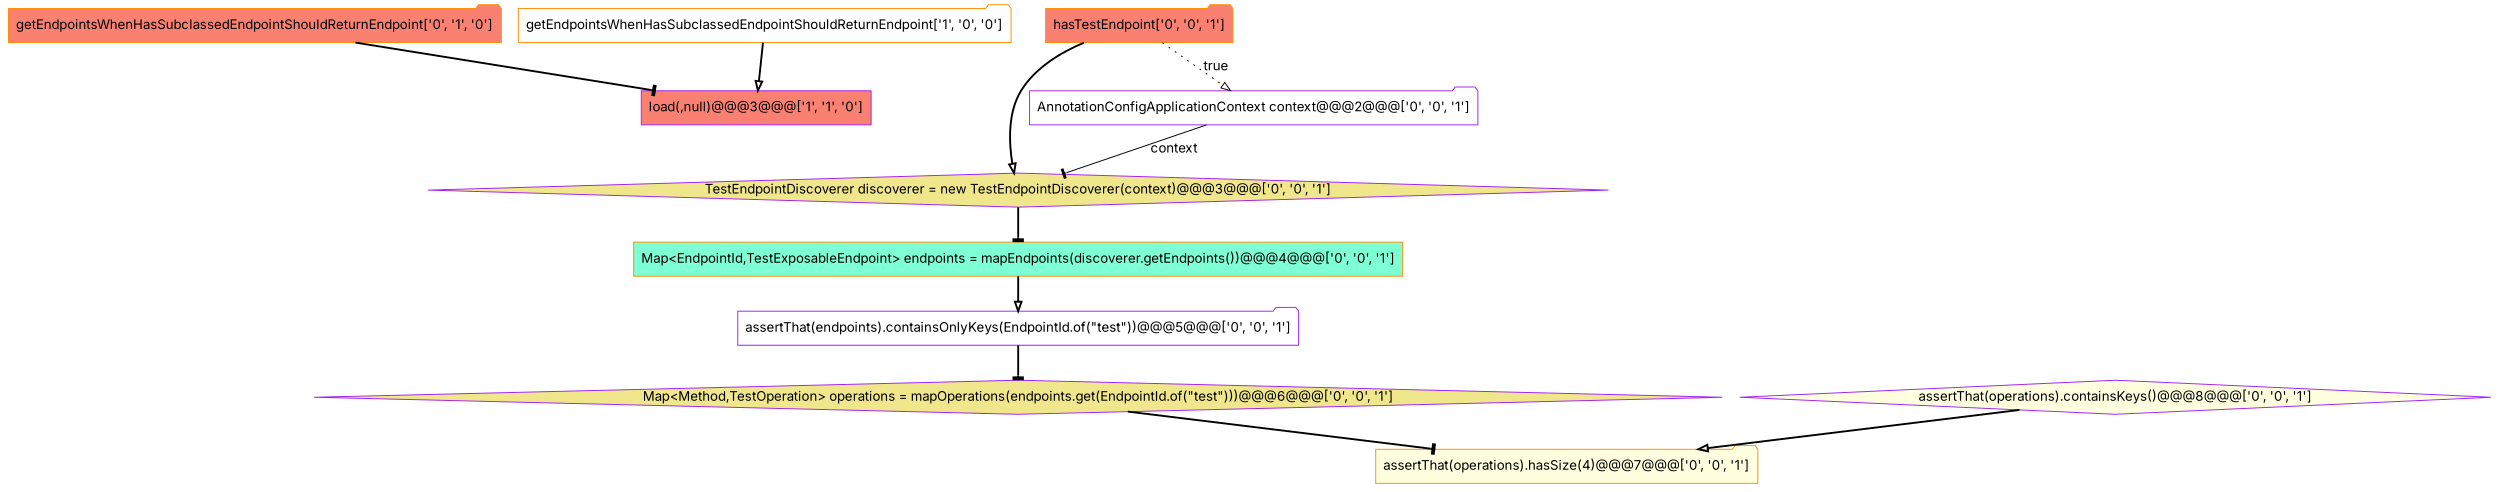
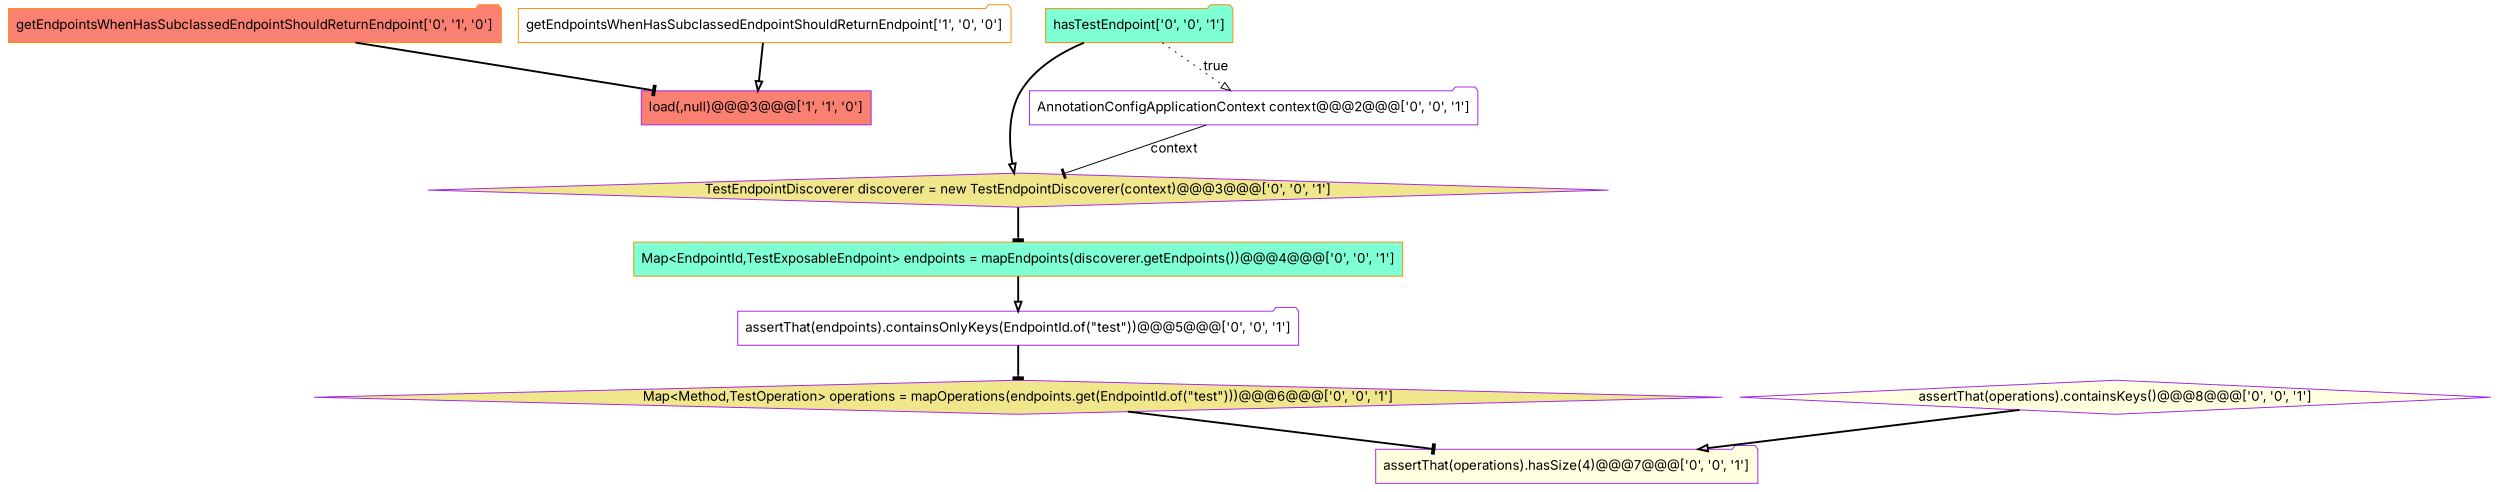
(1139, 26) -> (1139, 26)
(1567, 466) -> (1567, 466)
